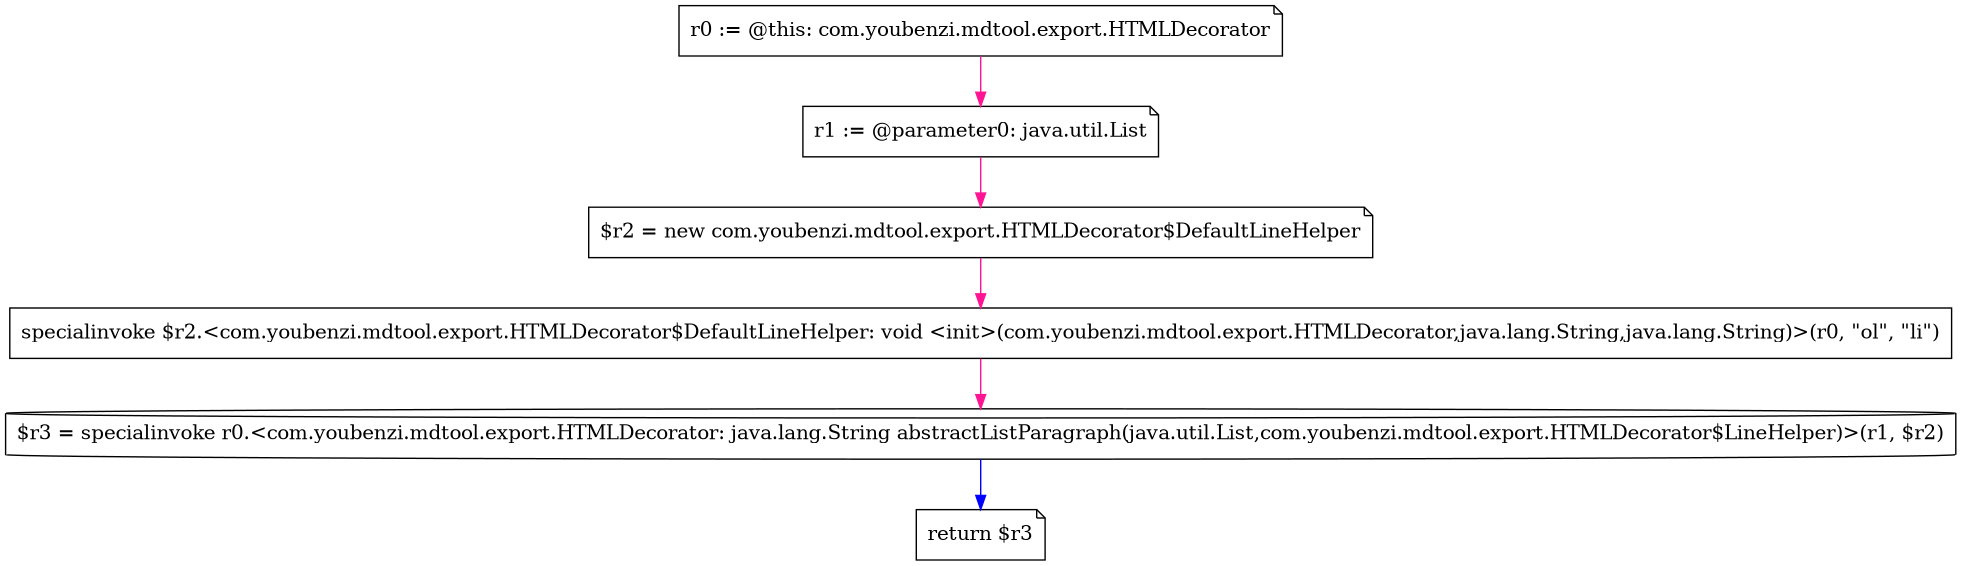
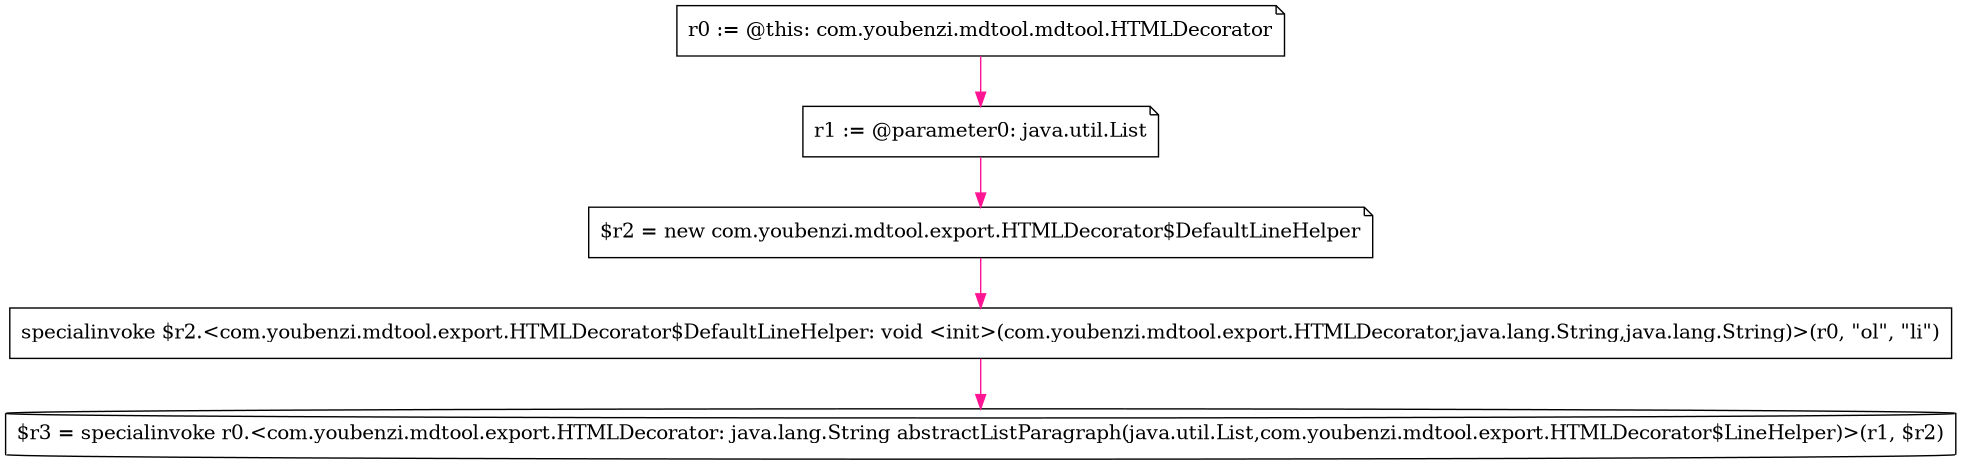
(981, 31) -> (981, 31)
(981, 535) -> none
